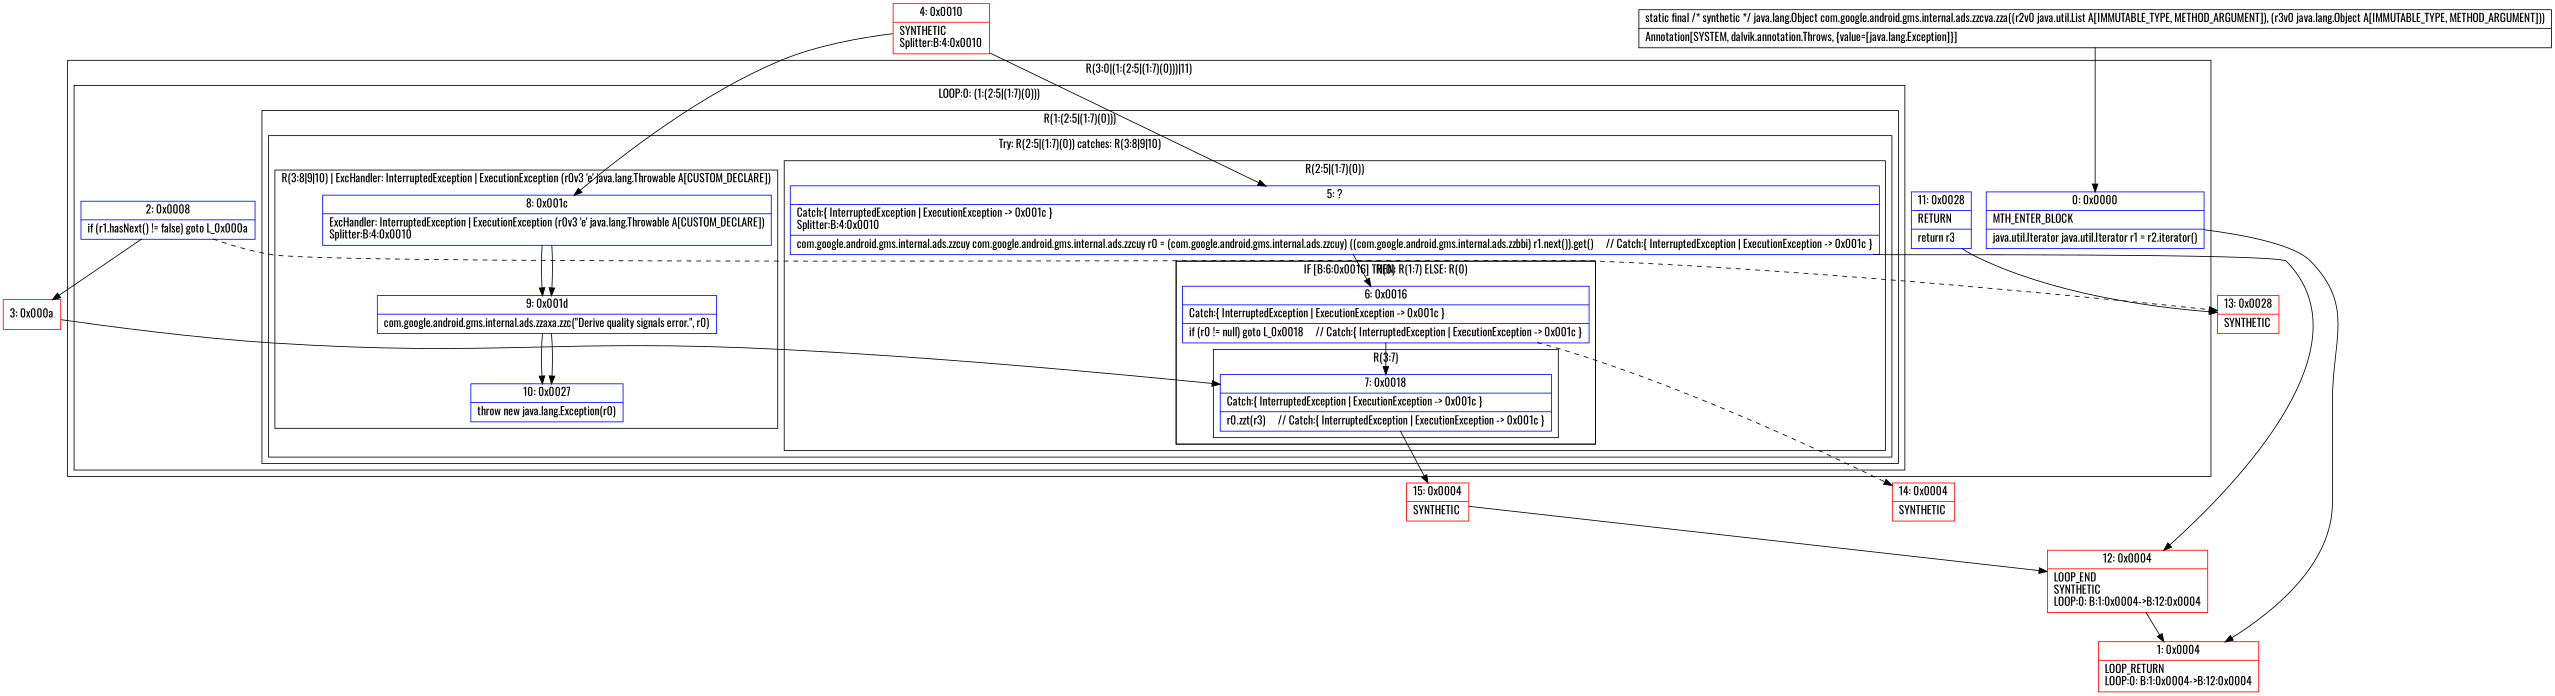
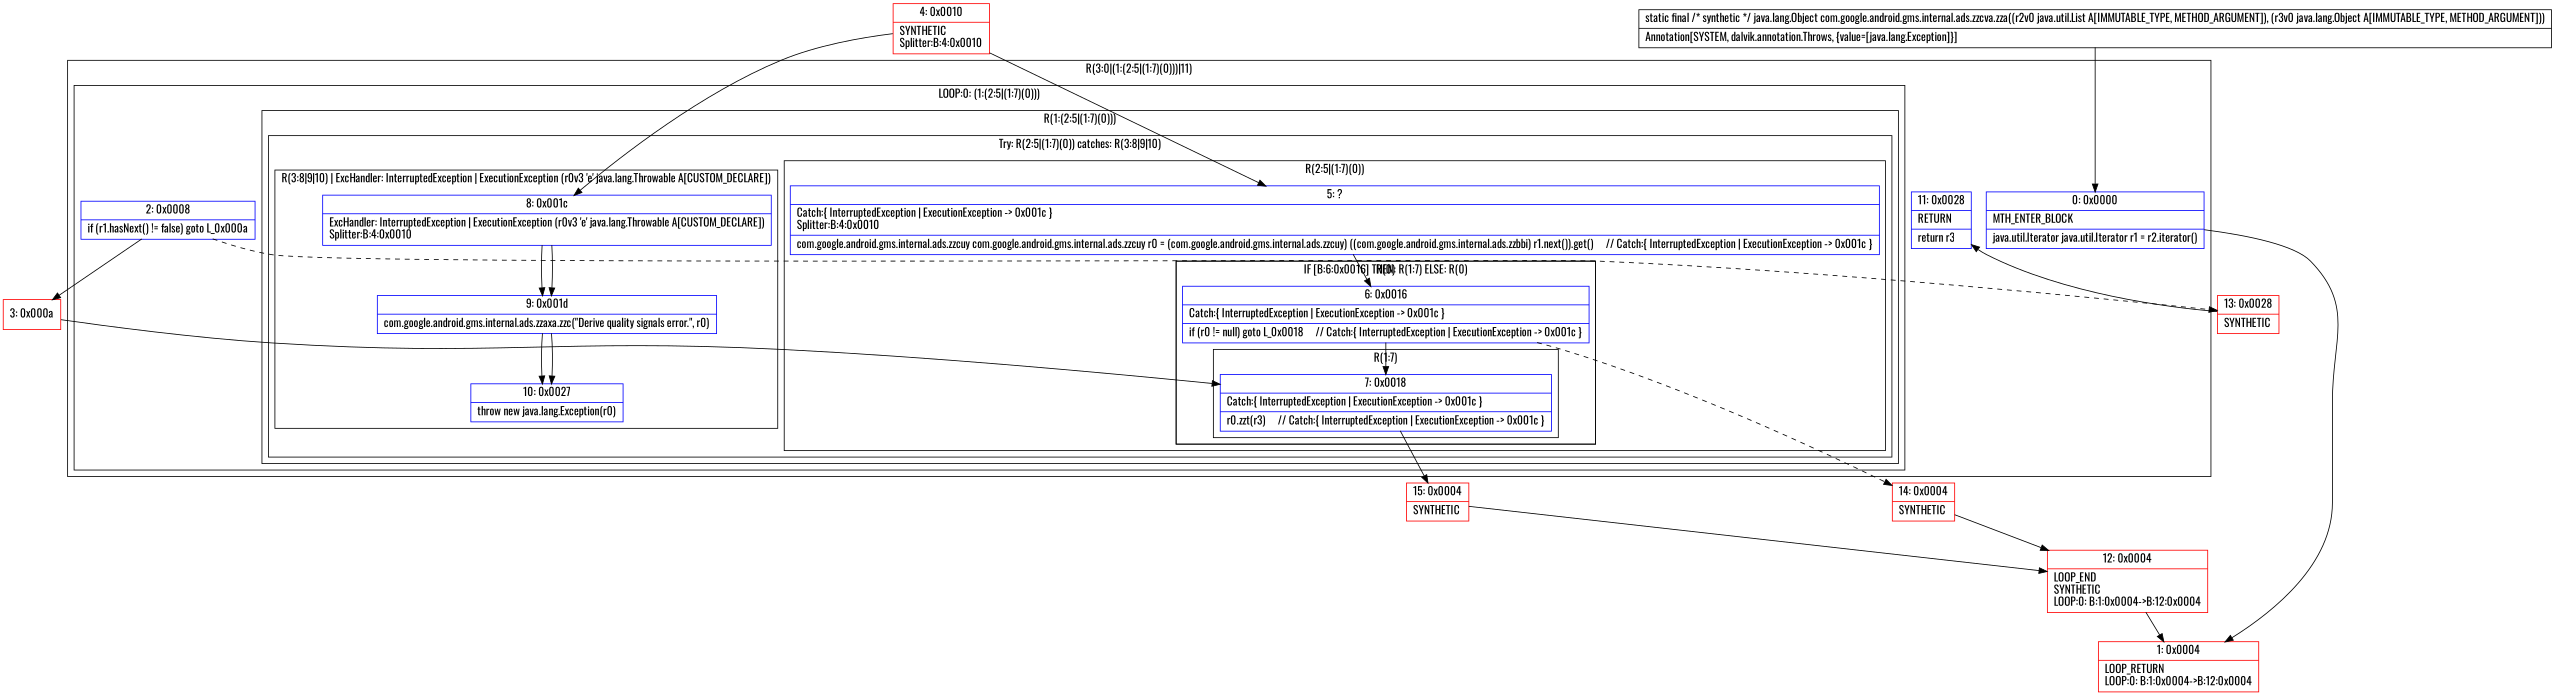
(2249, 258) -> (1998, 531)
(2076, 291) -> (2095, 292)
(1386, 359) -> (1386, 359)
